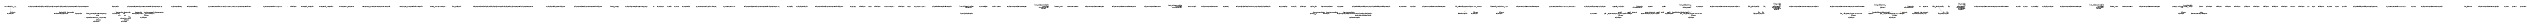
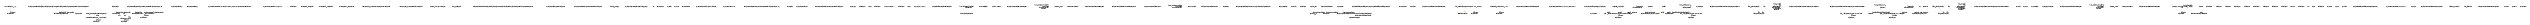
none -> (2454, 7)
(1642, 12) -> (1608, 12)
